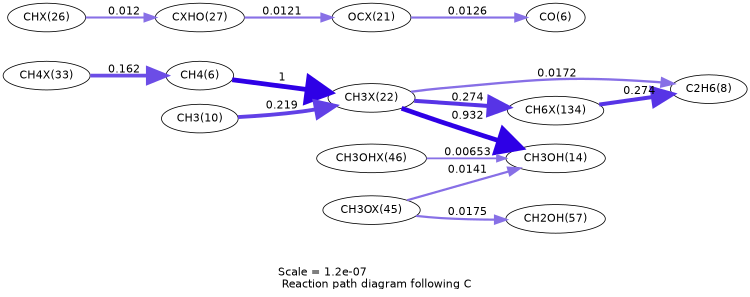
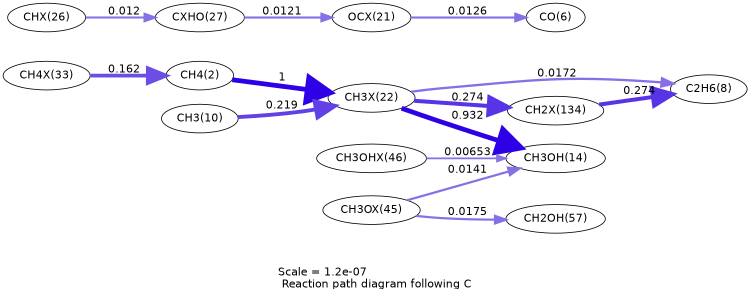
(200, 76) -> (200, 76)
(556, 111) -> (556, 111)
